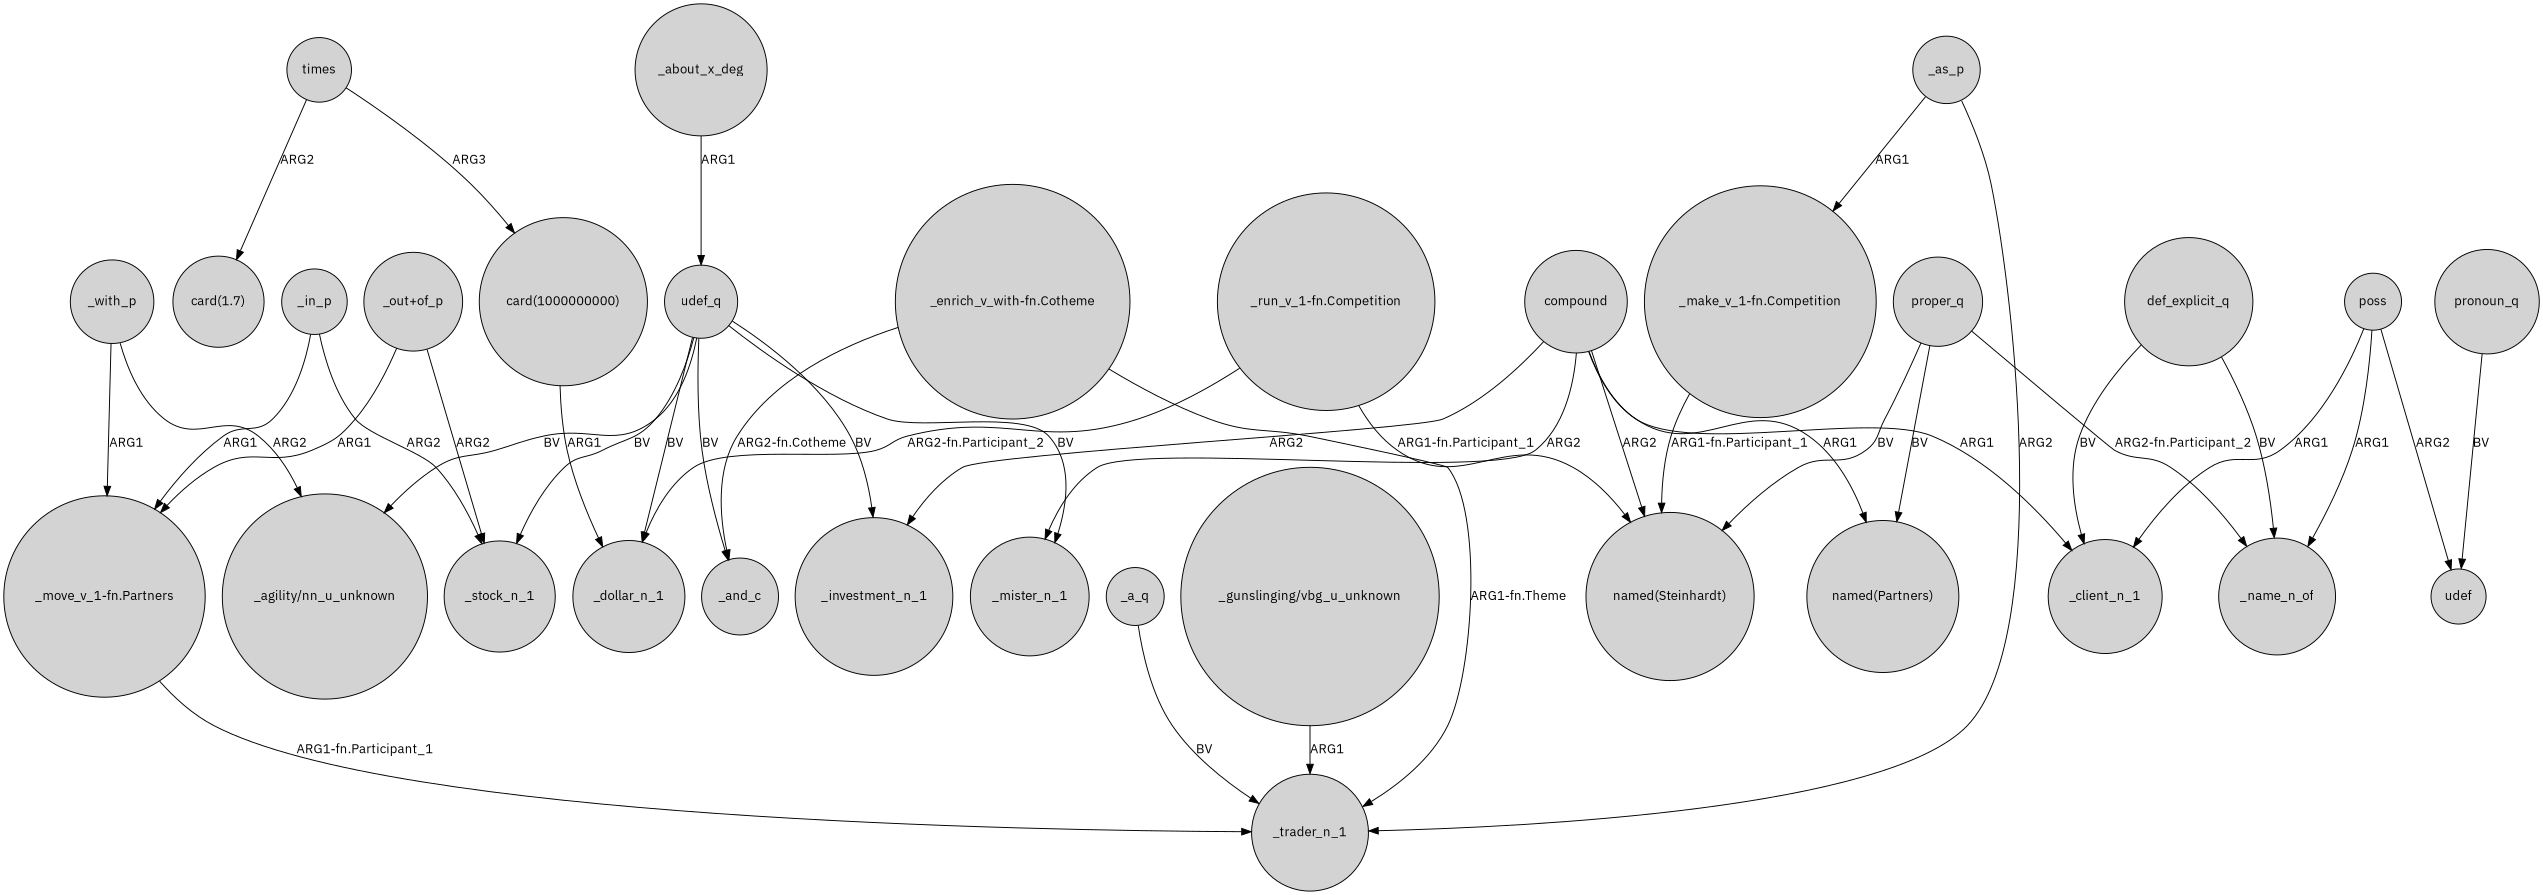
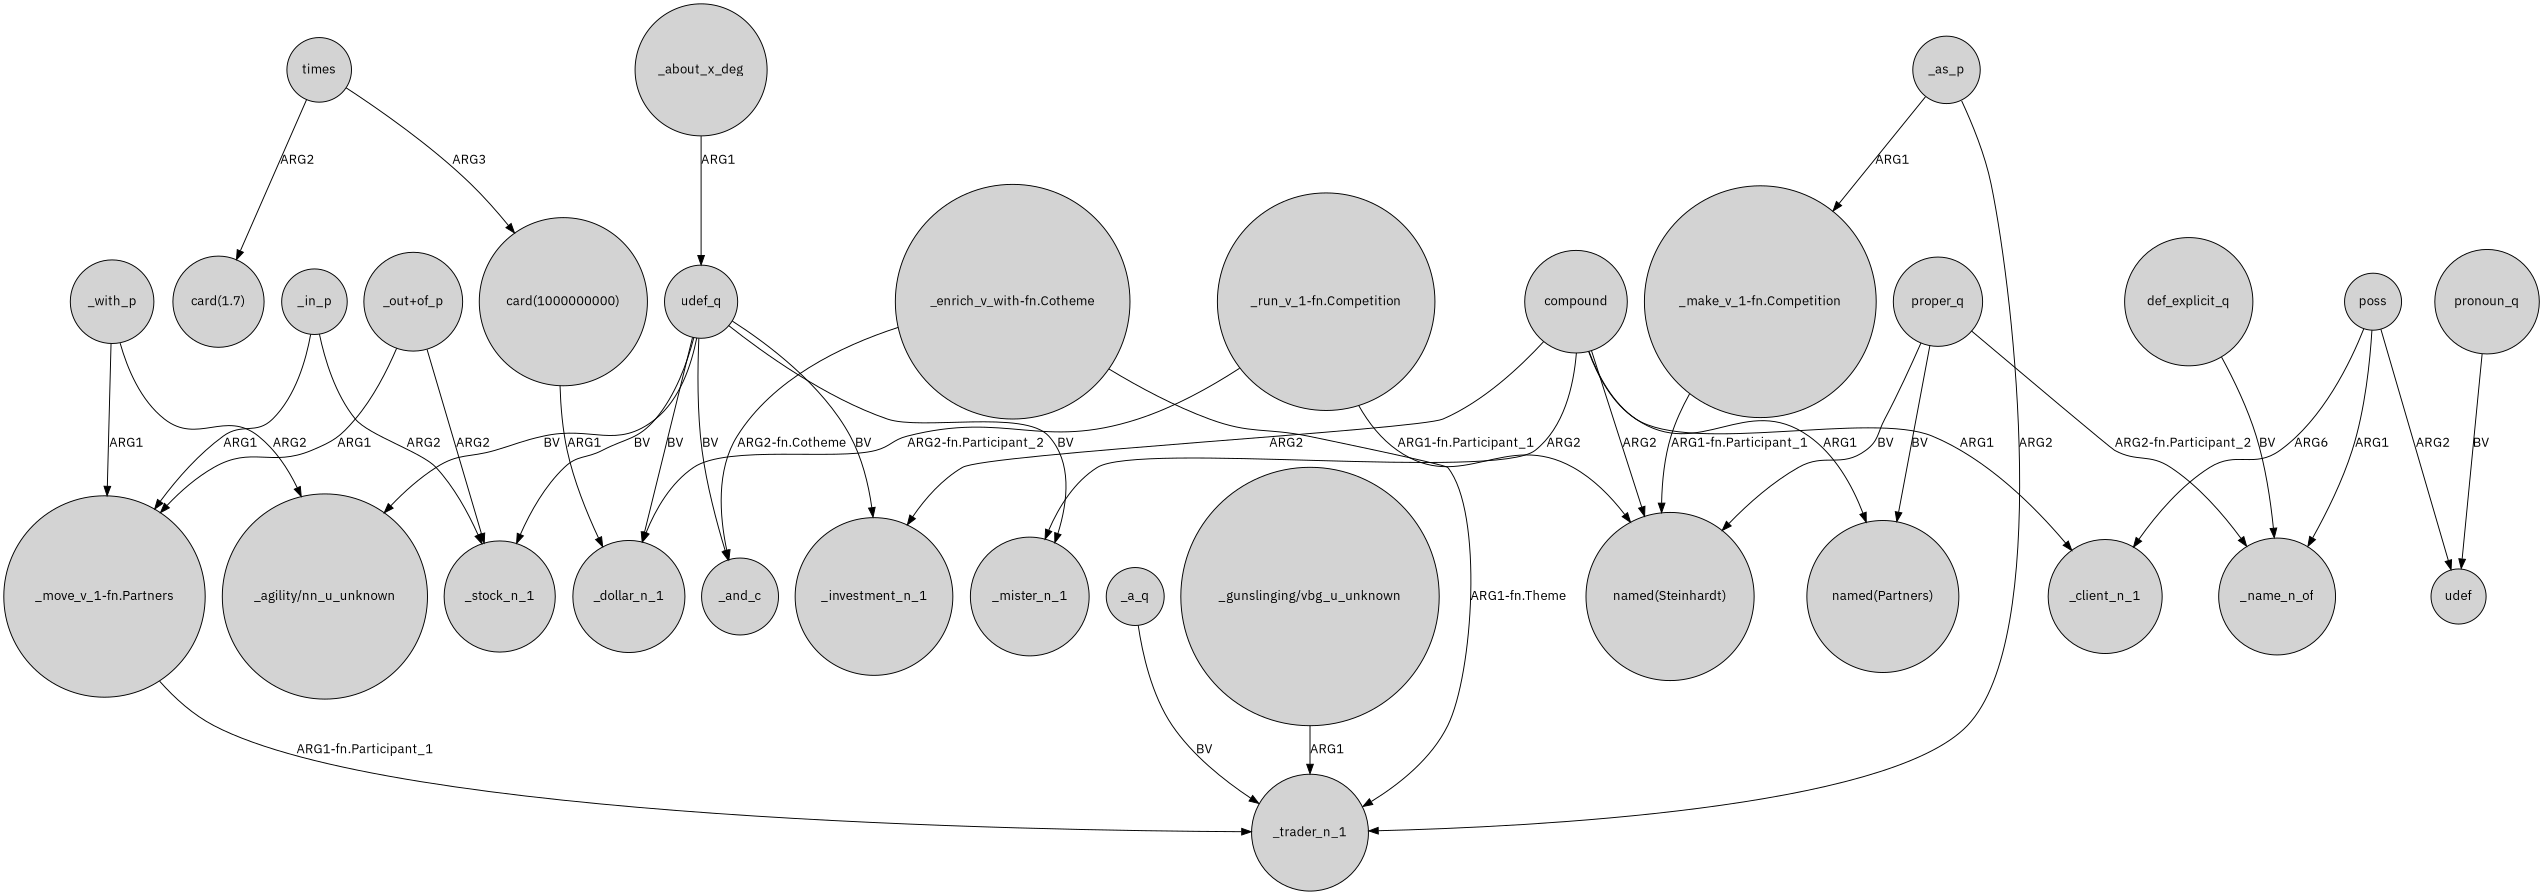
(2082, 431) -> none
(2312, 443) -> (2312, 443)
